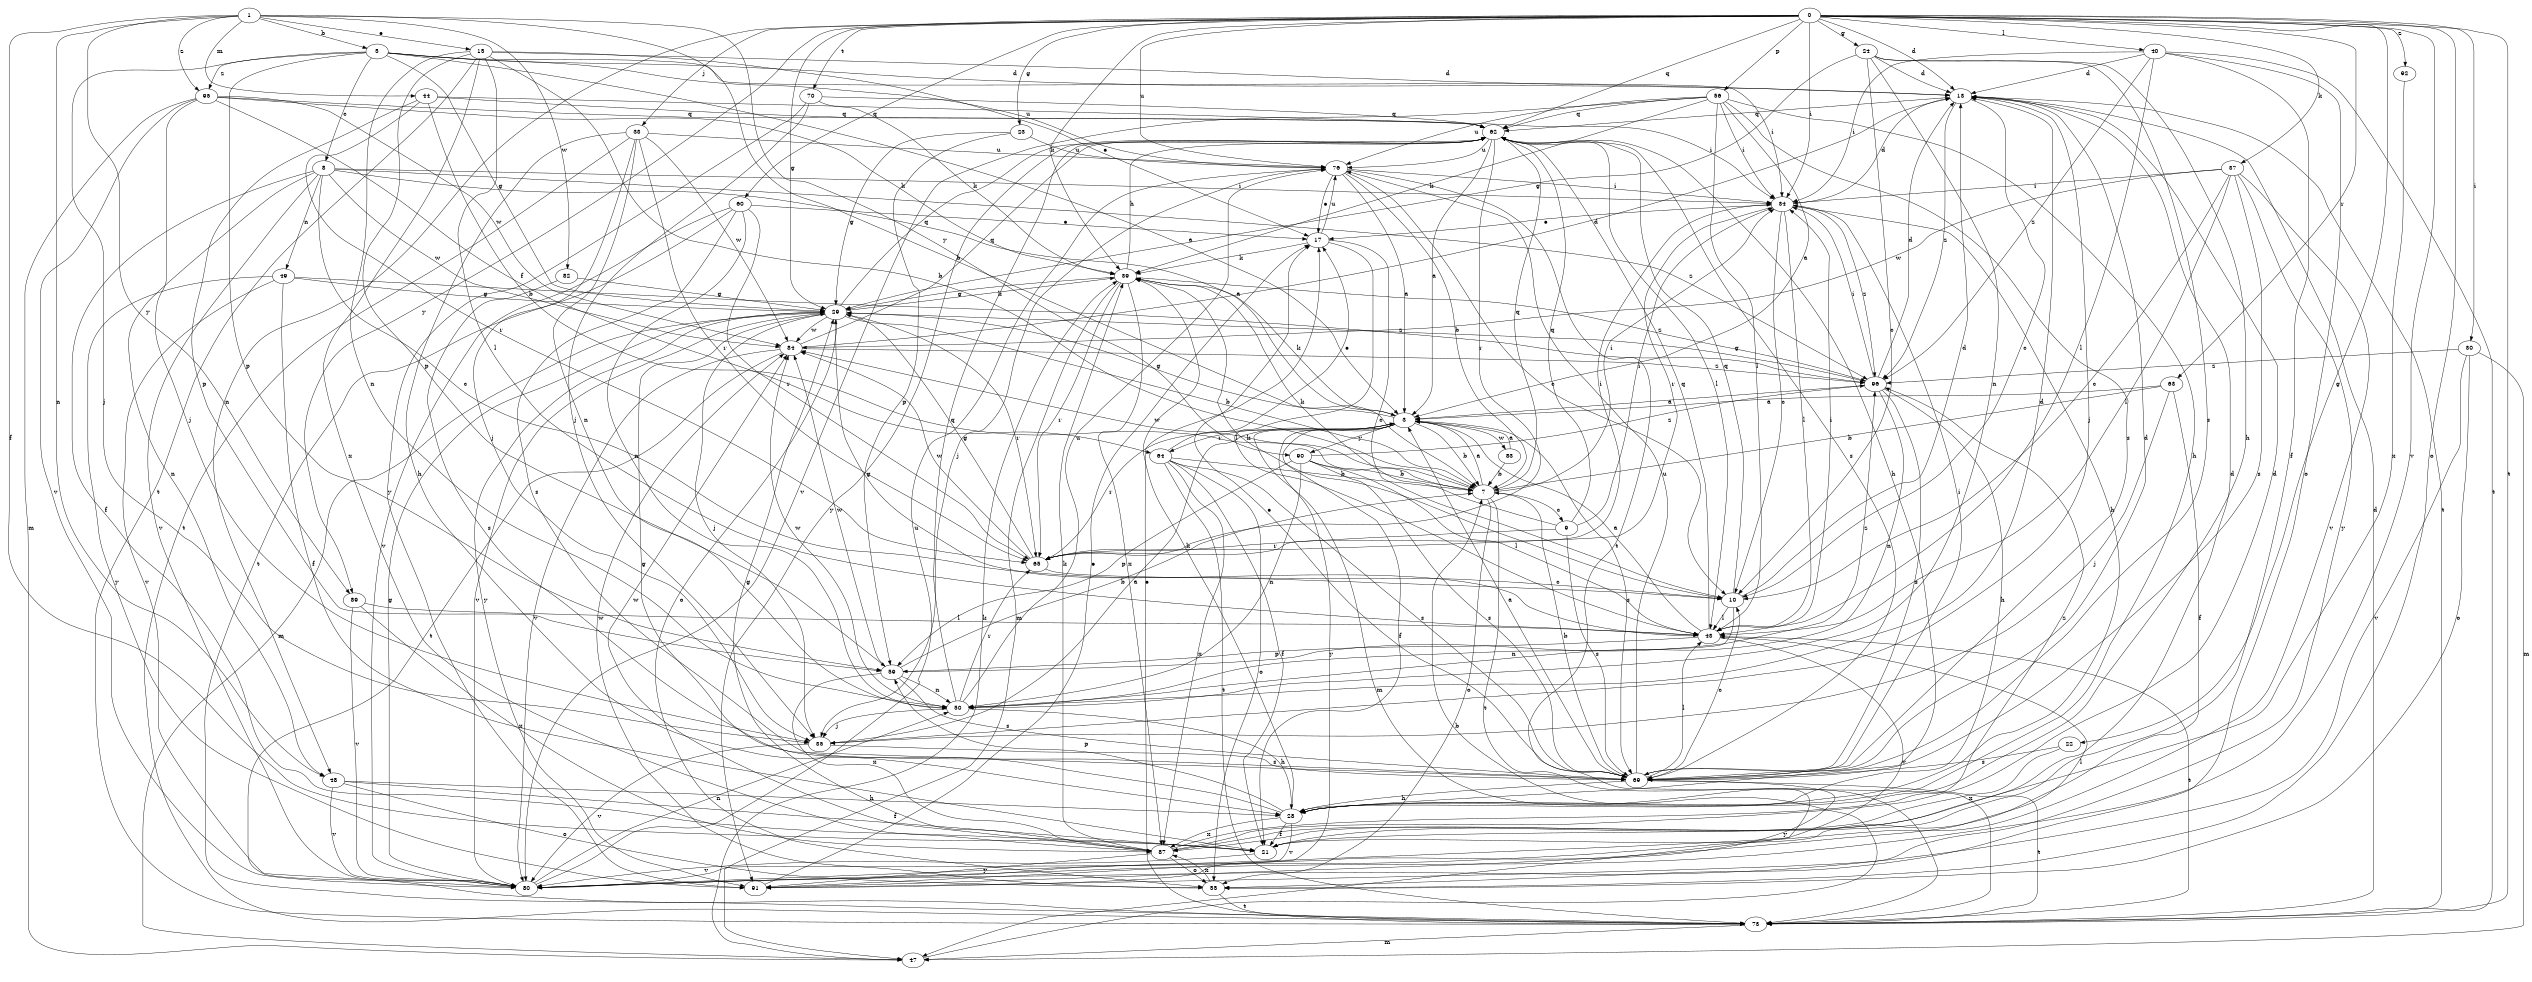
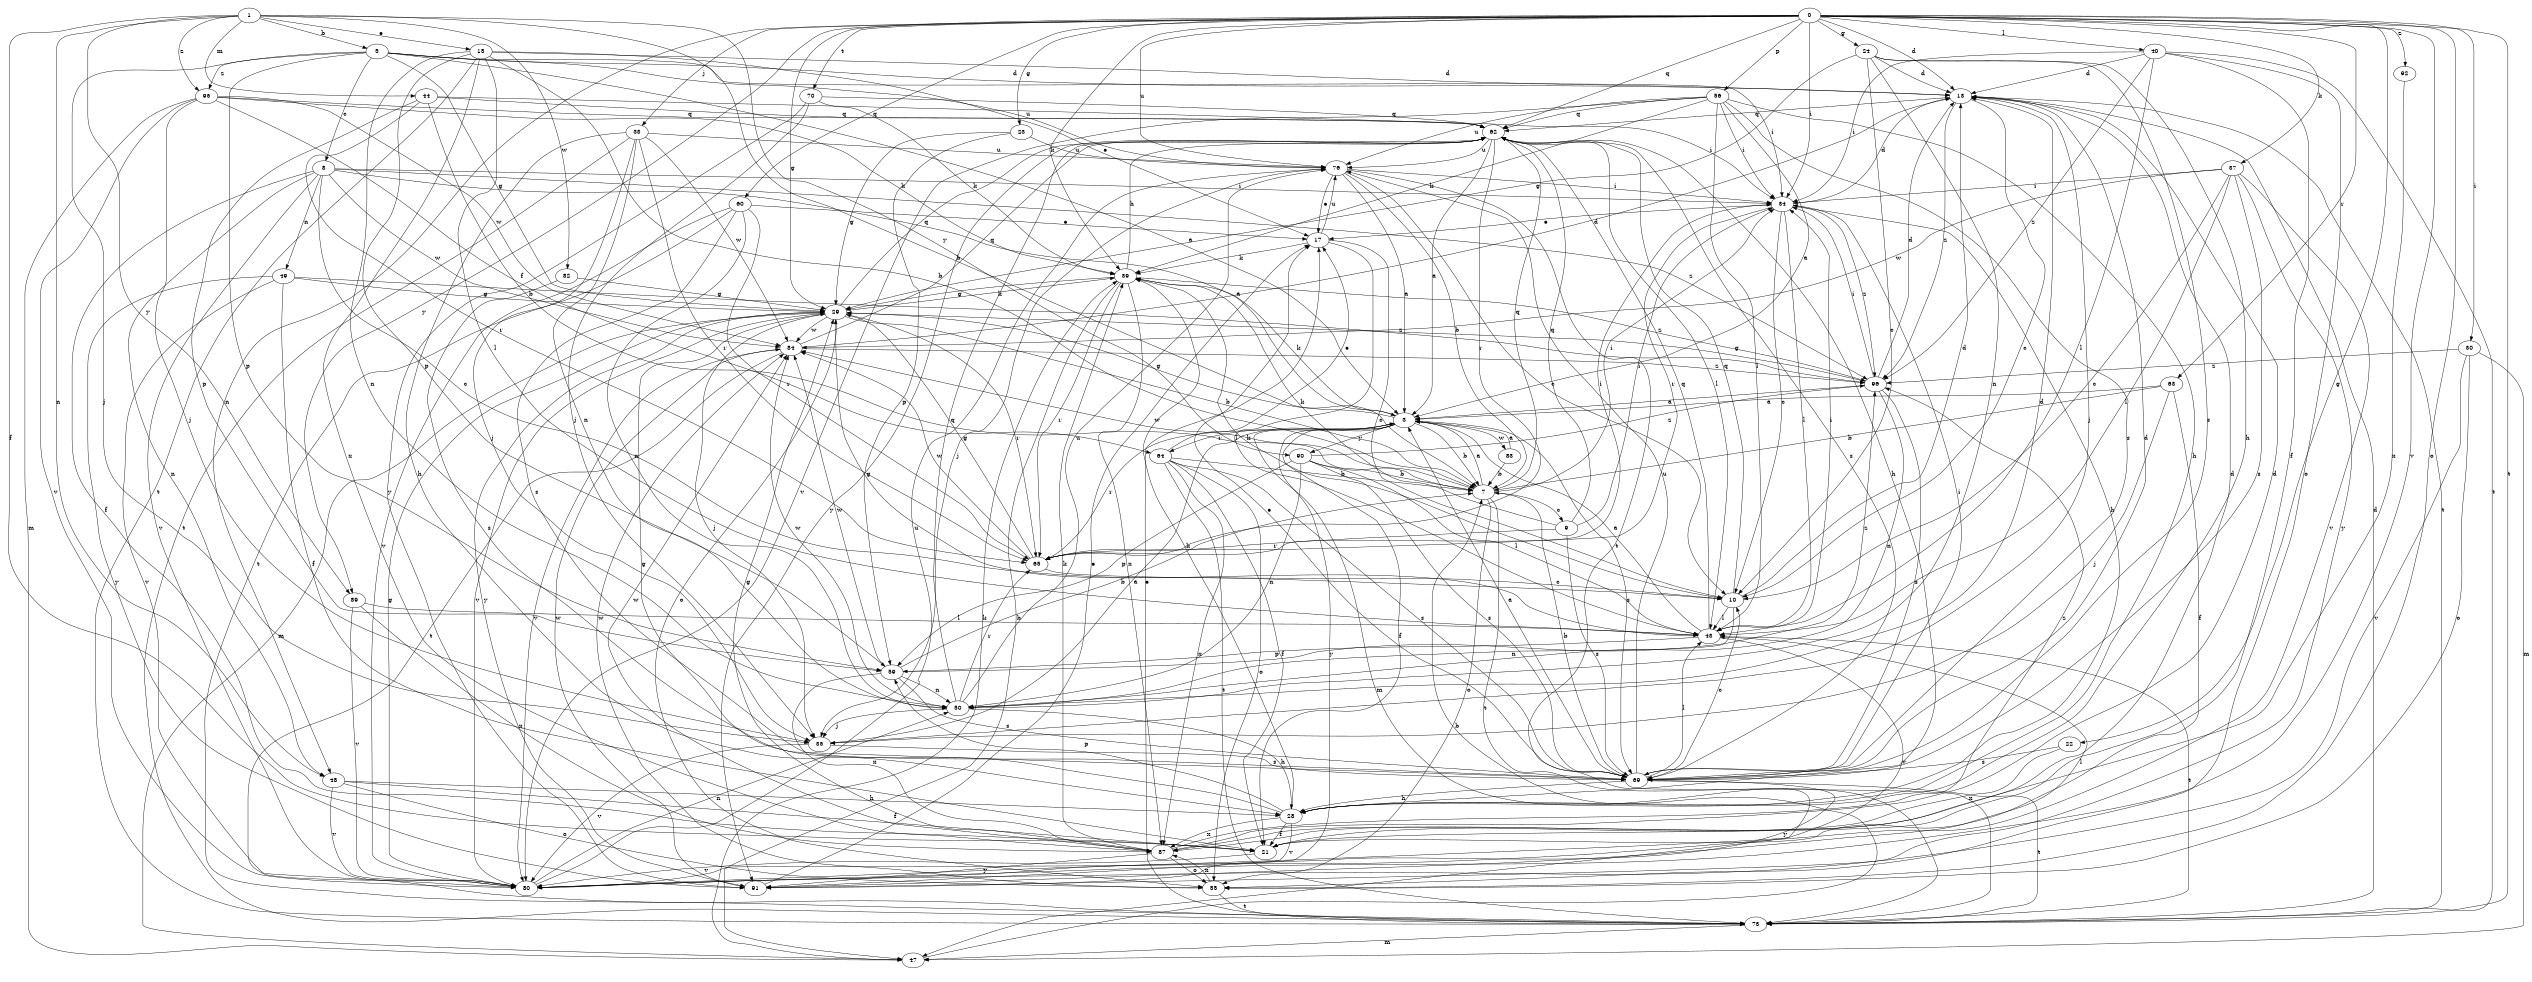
none -> (556, 610)
(1019, 618) -> (1019, 618)
(1843, 781) -> none
